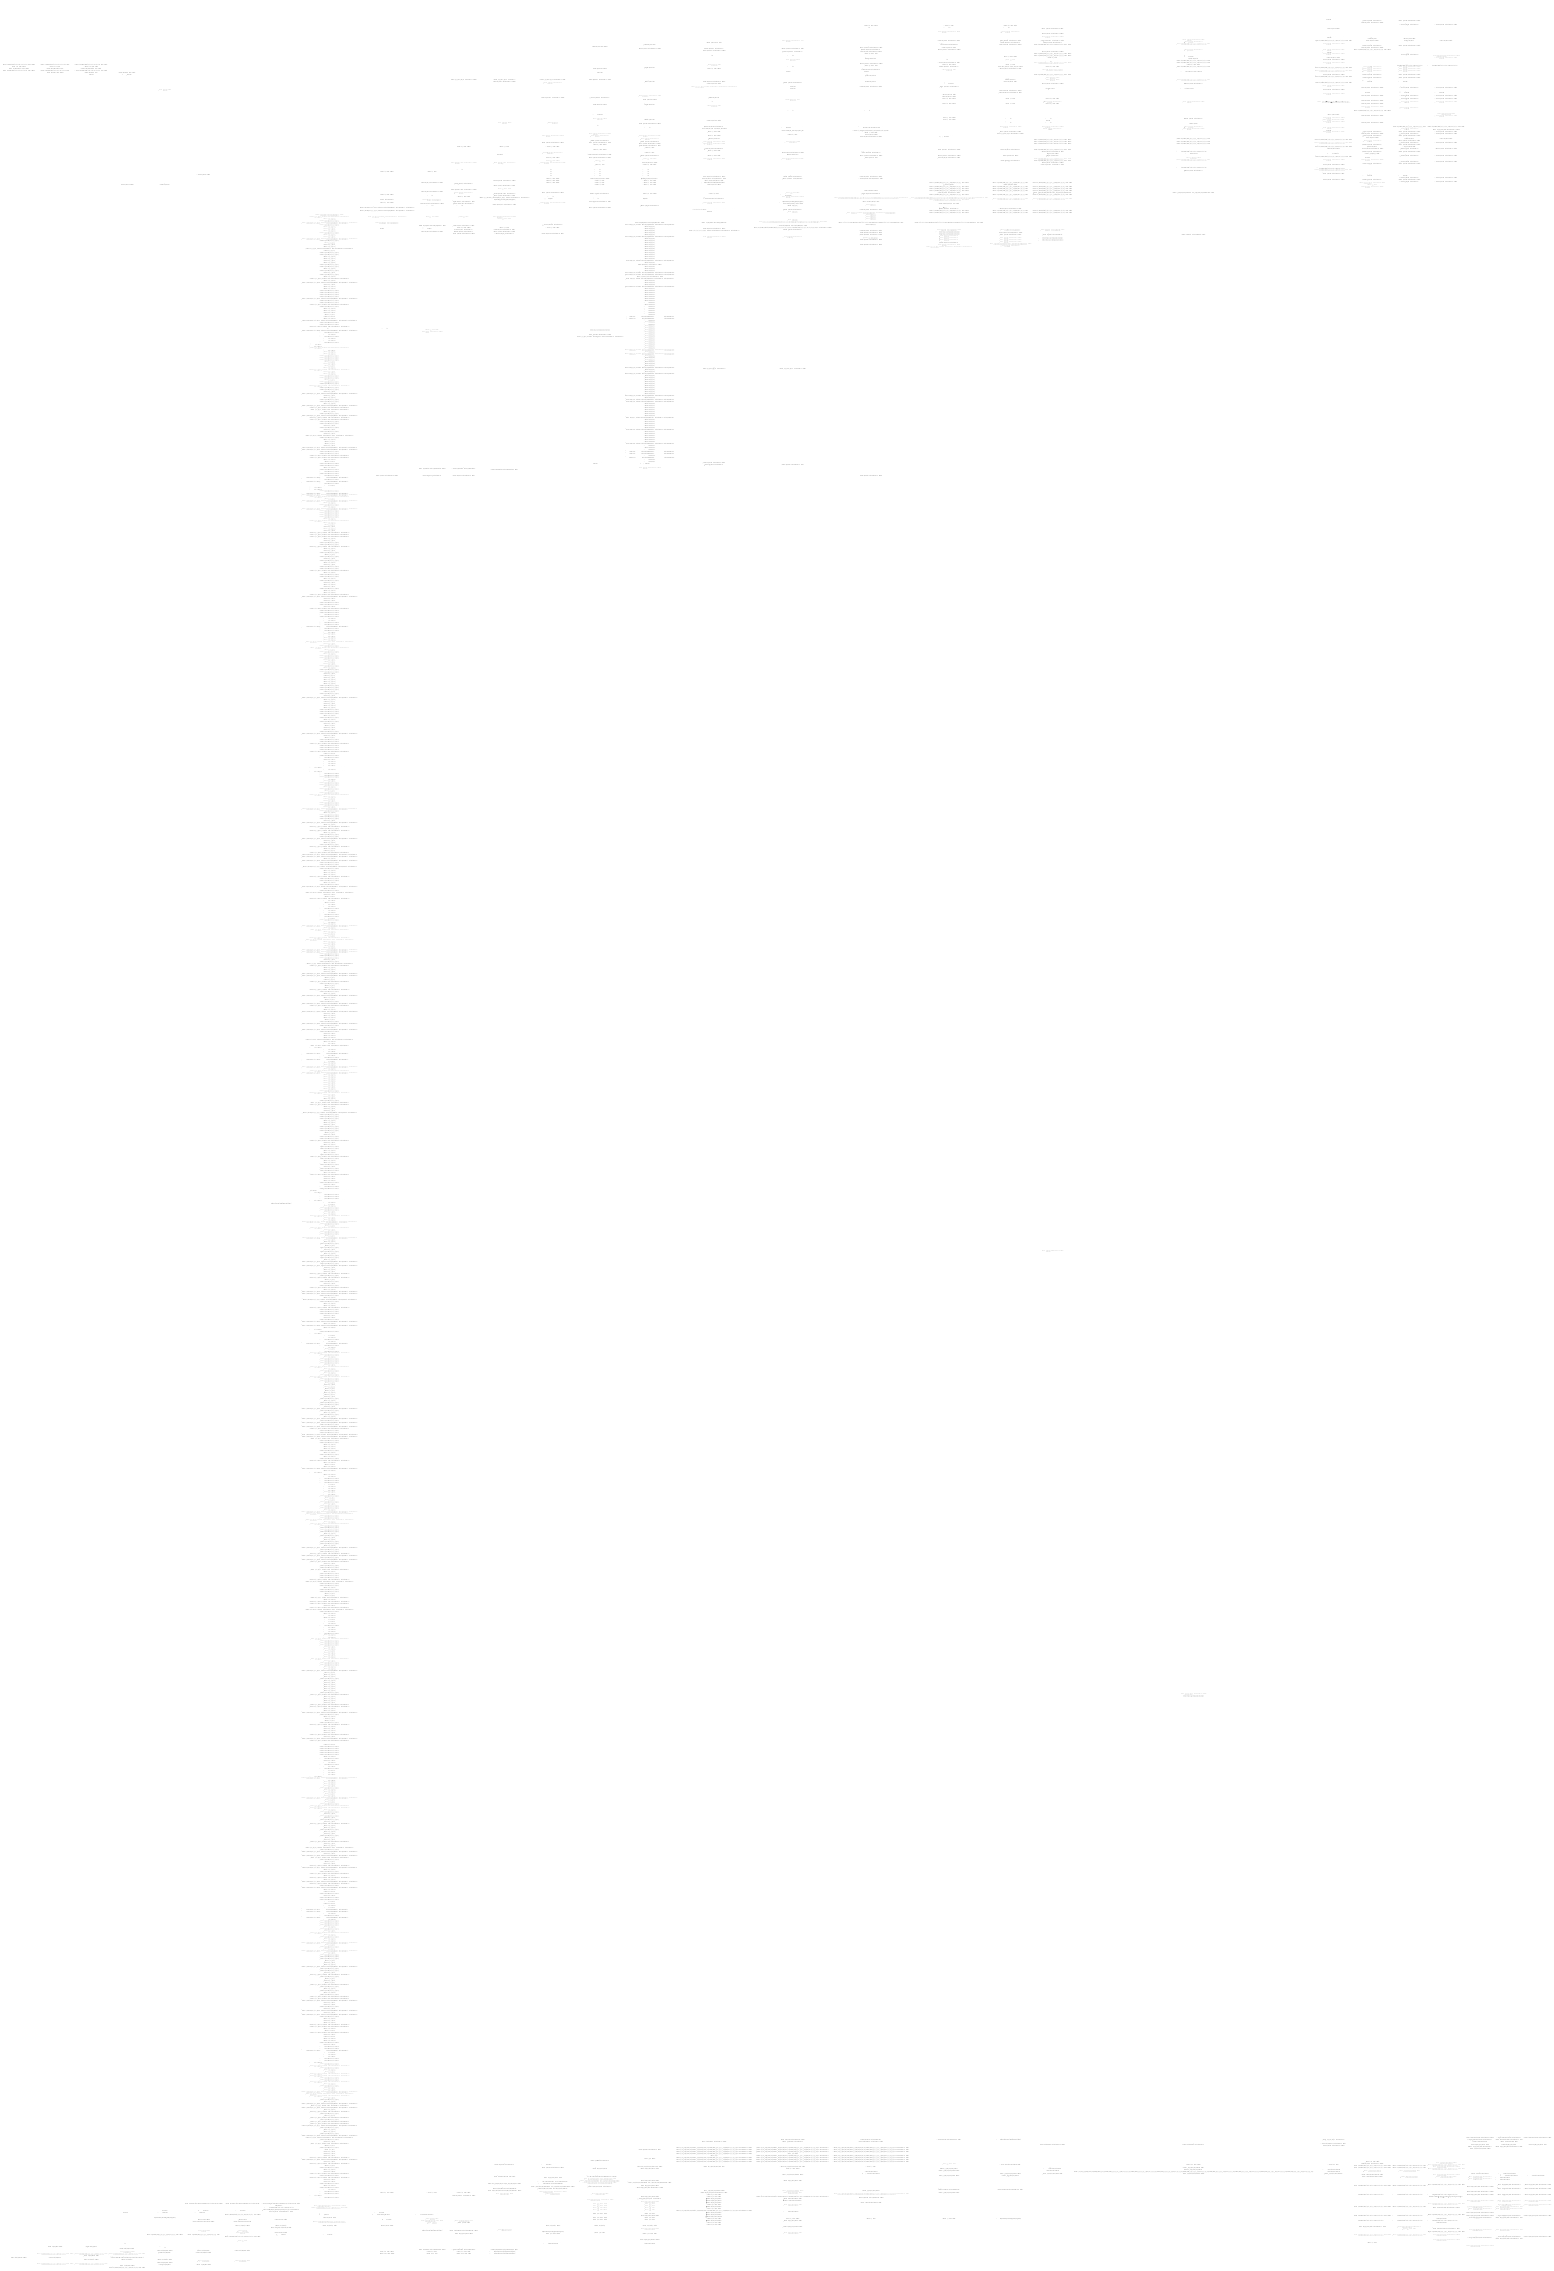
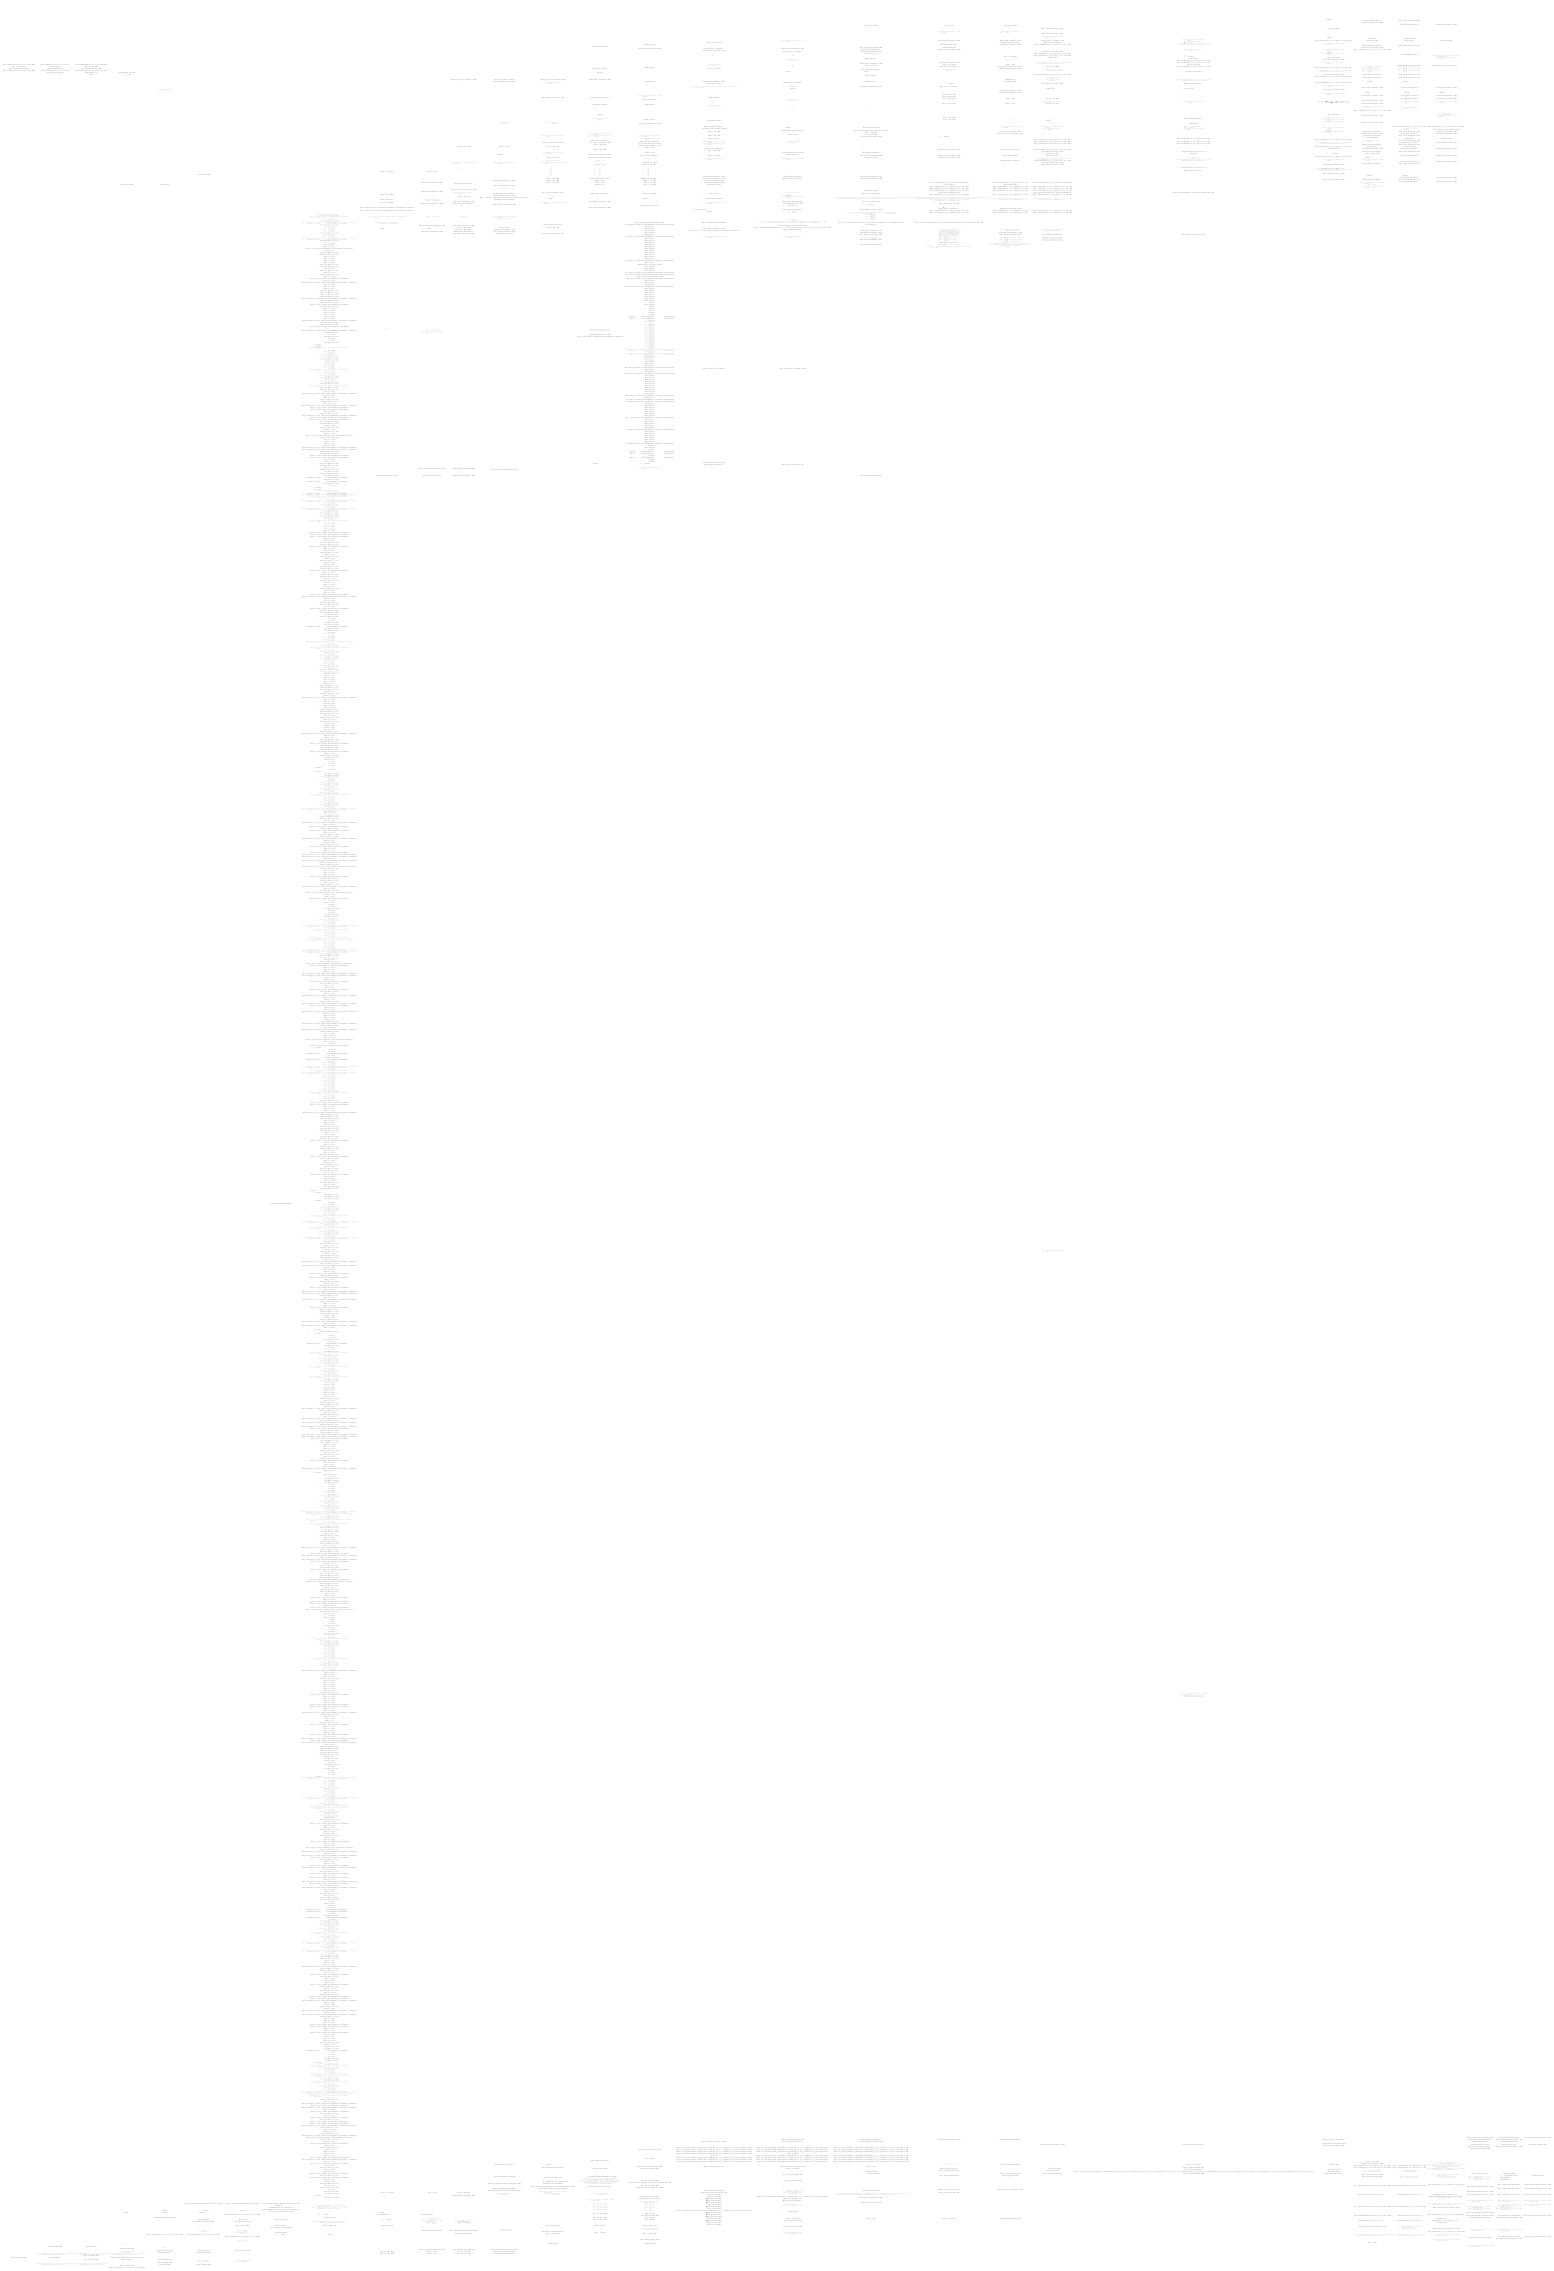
none -> (330, 1743)
